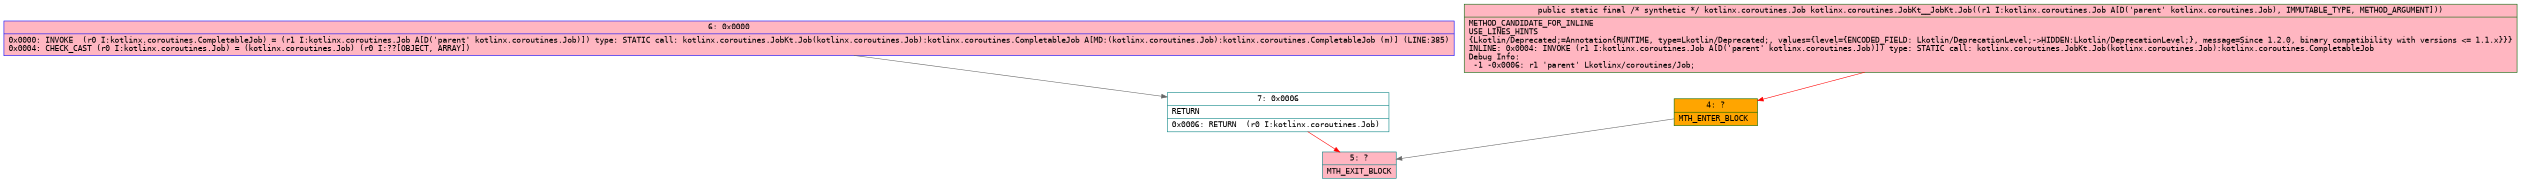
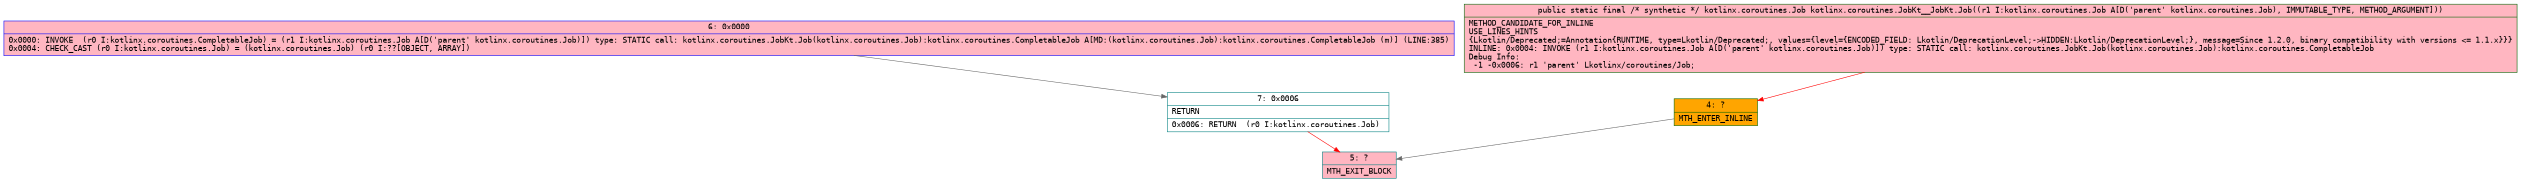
(1713, 119) -> (1716, 119)
